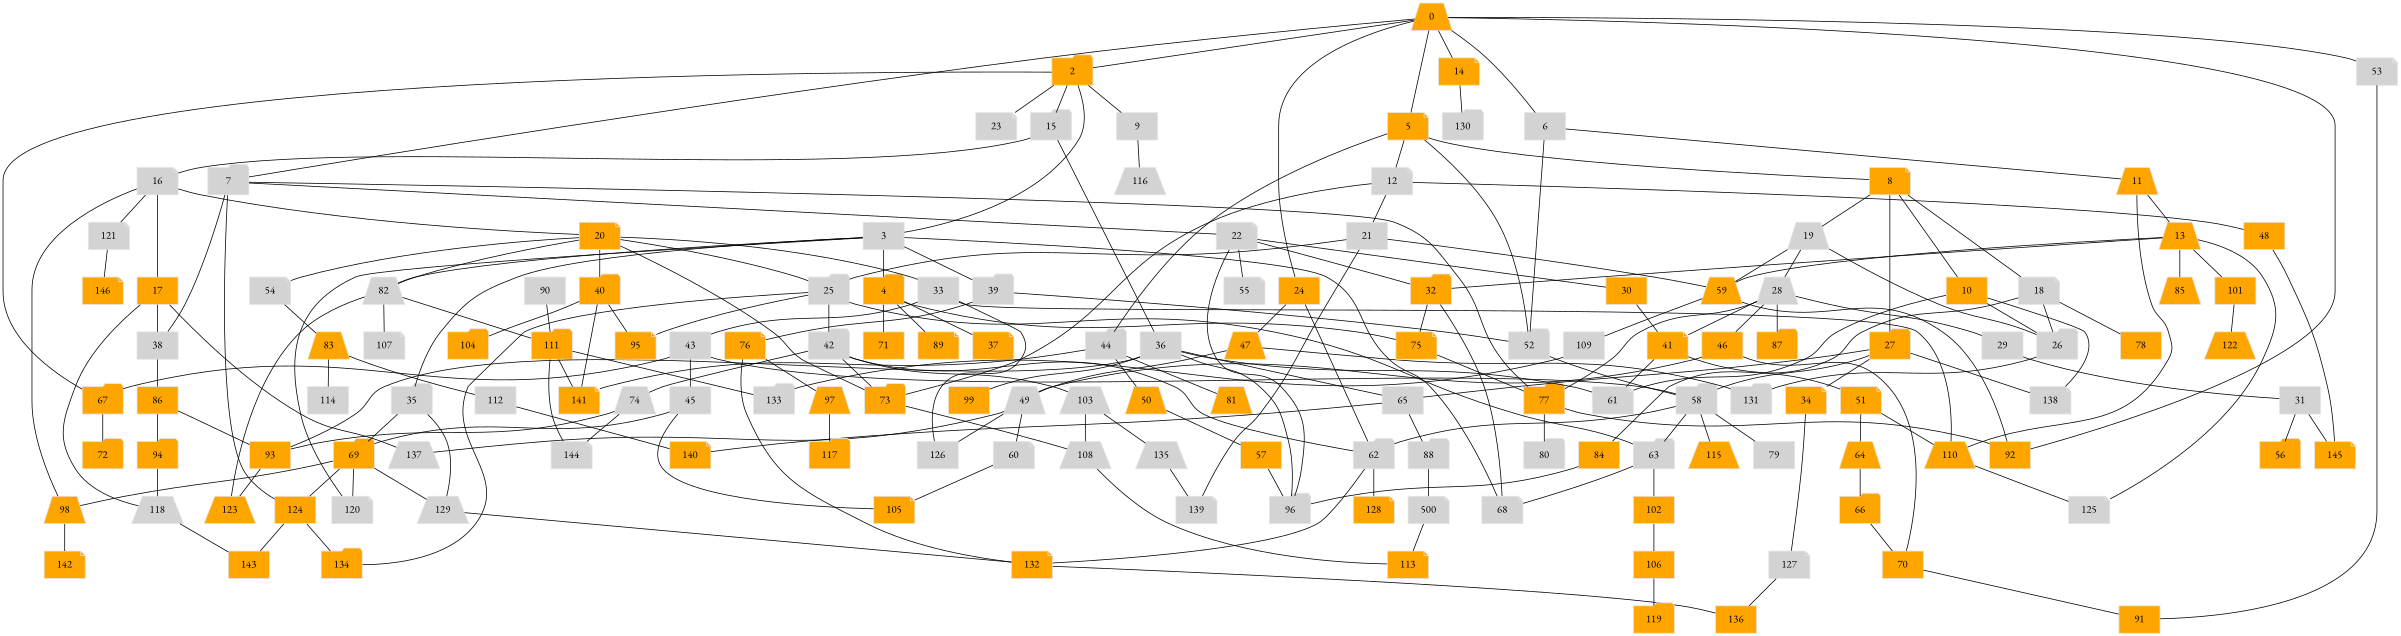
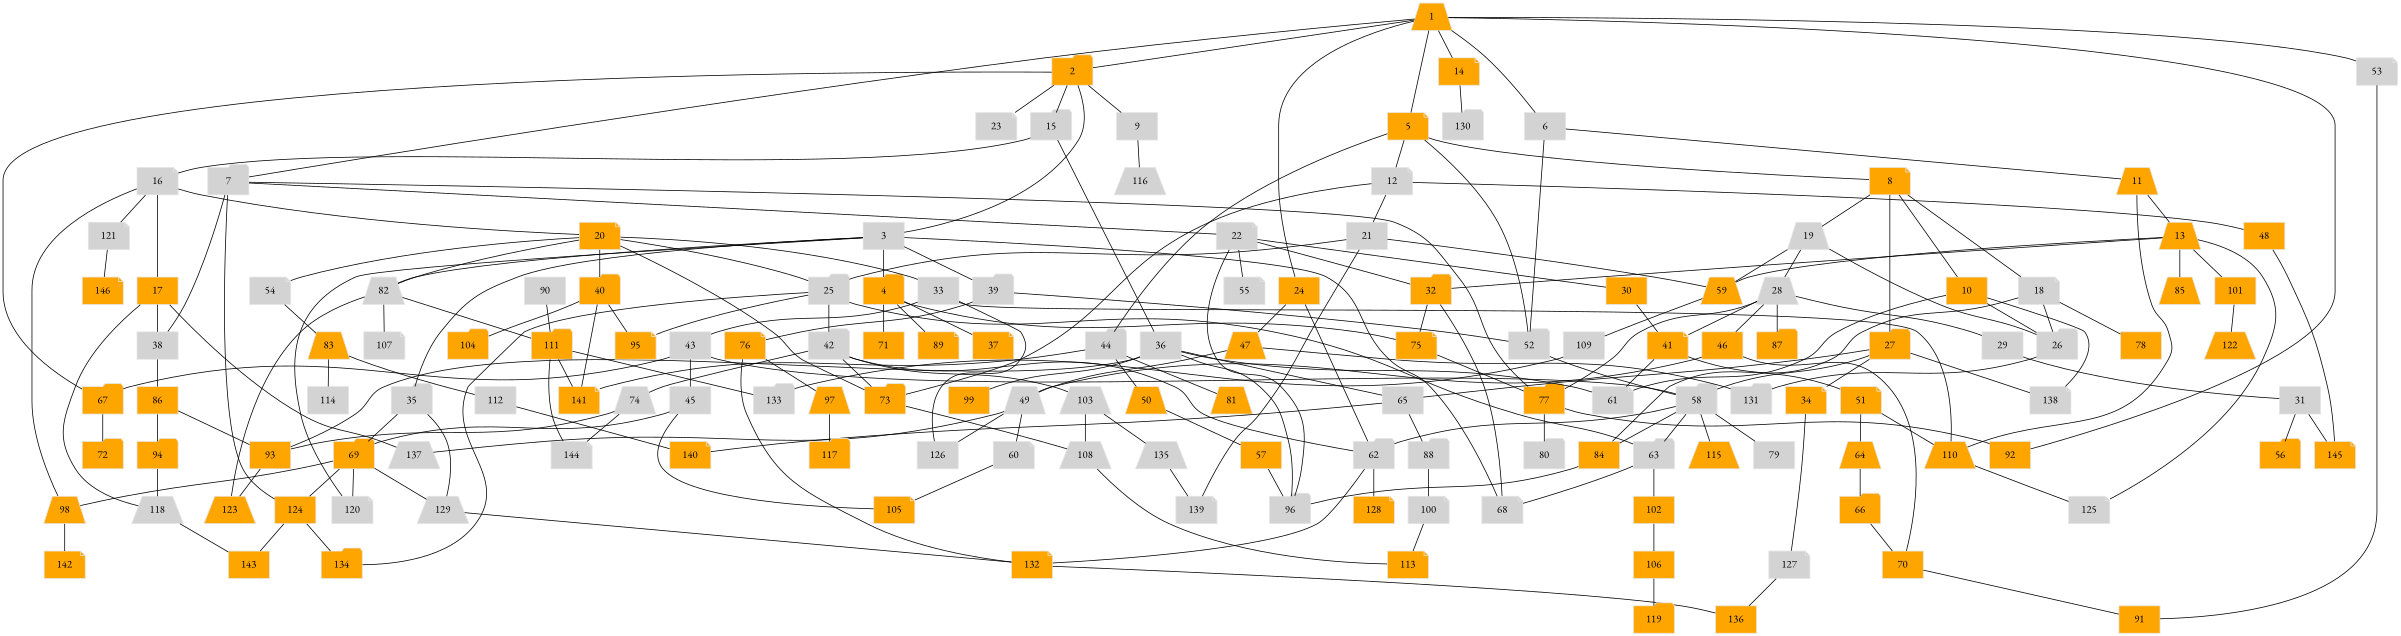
(1432, 17) -> (1432, 17)
(1938, 329) -> none
none -> (1648, 428)
(1429, 510) -> (1429, 510)
